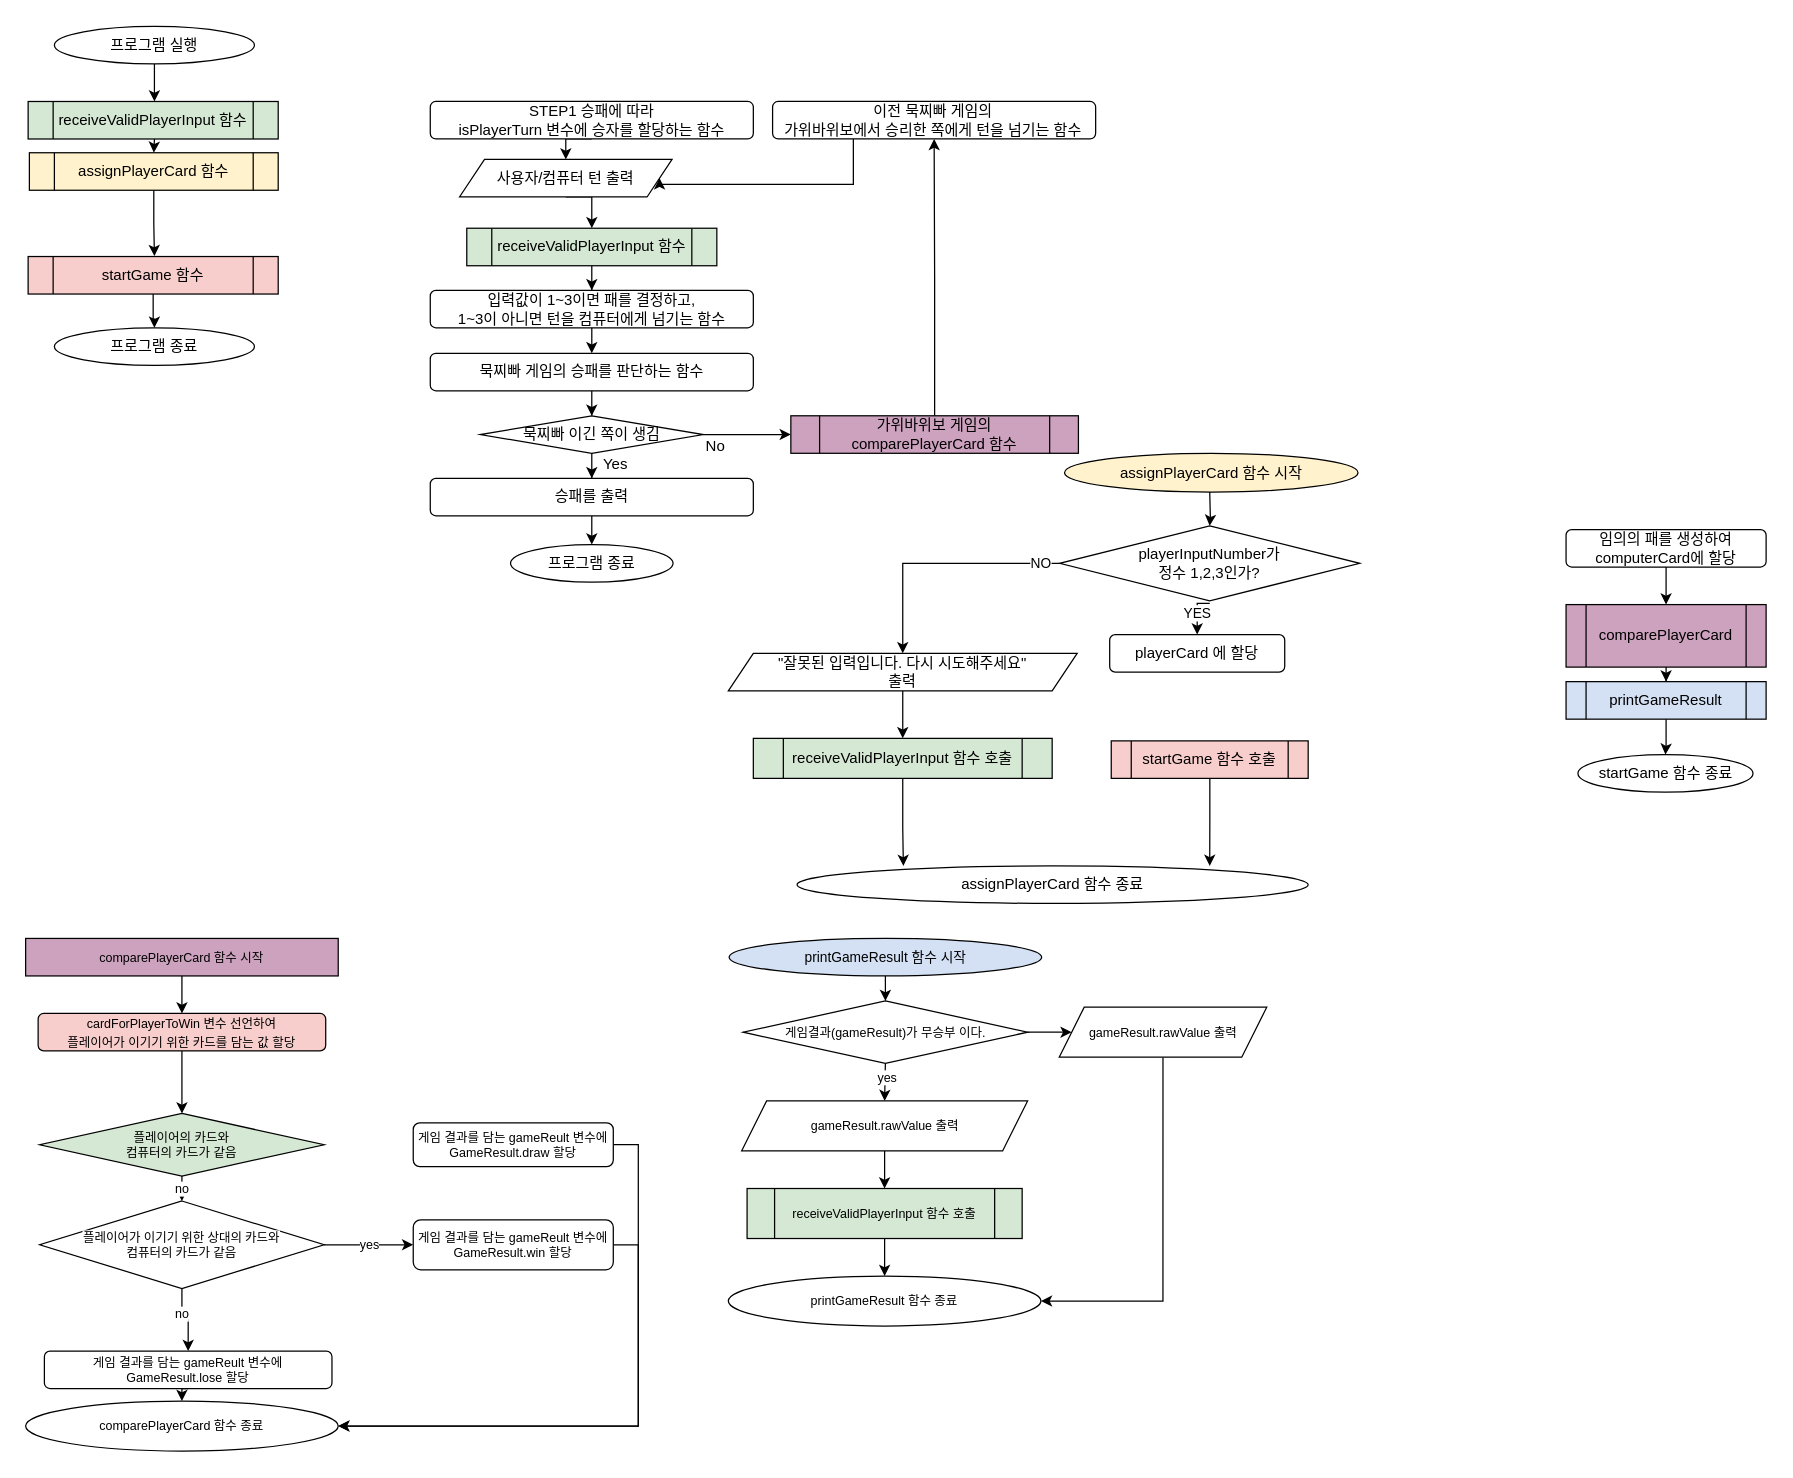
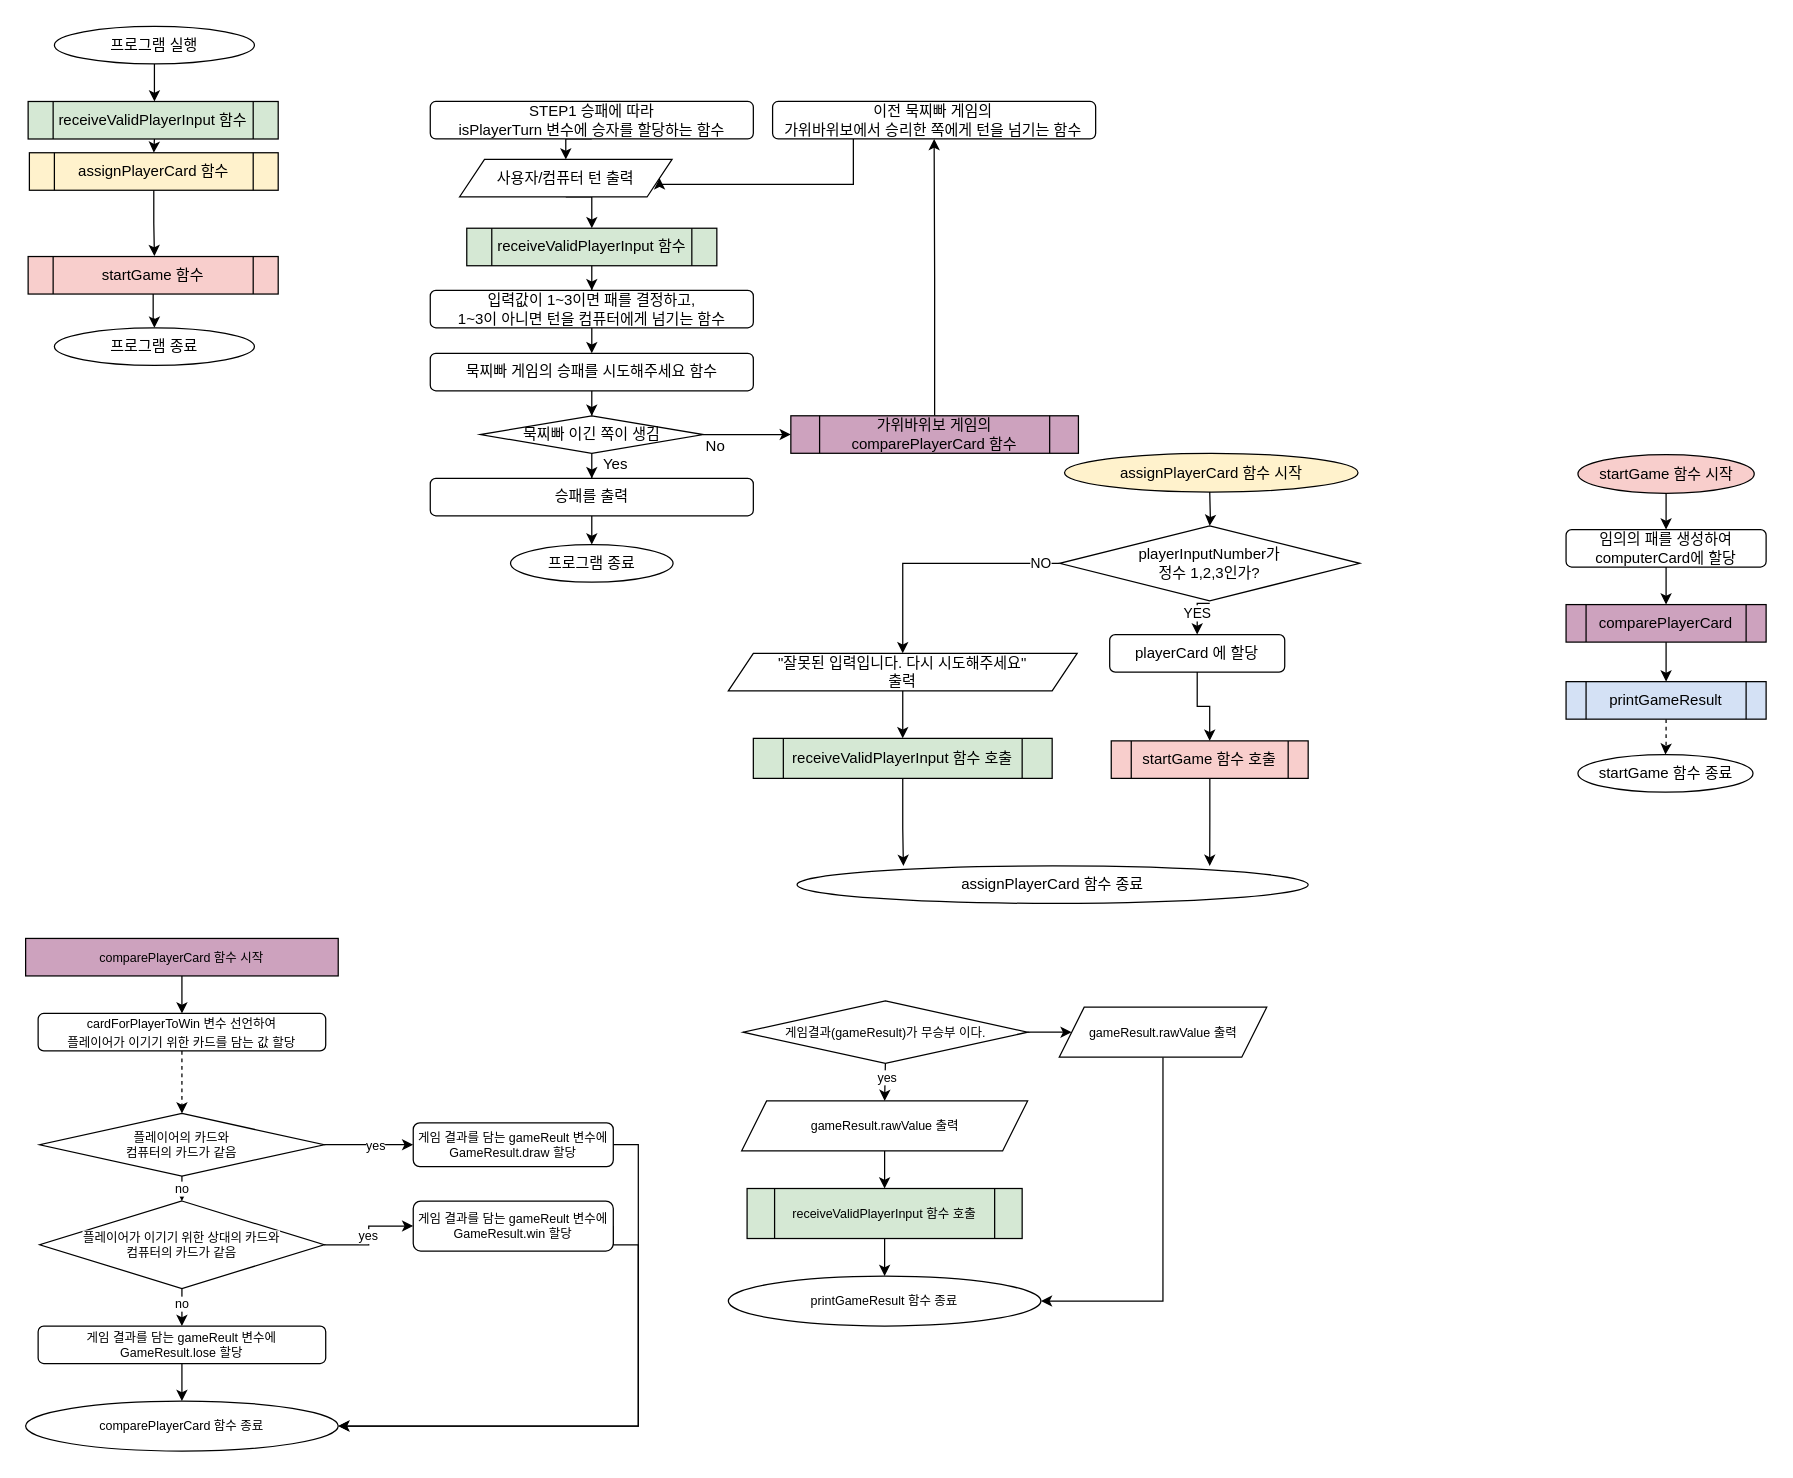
(592, 372) -> (592, 372)
none -> (1666, 474)
none -> (1666, 516)
(1666, 636) -> (1666, 623)
none -> (1199, 706)
(1666, 731) -> (1666, 731)
(885, 957) -> none
(885, 984) -> none
(182, 1032) -> (182, 1032)
(182, 1078) -> (182, 1078)
(182, 1144) -> (182, 1144)
none -> (364, 1144)
(513, 1244) -> (513, 1226)
(188, 1369) -> (182, 1344)
